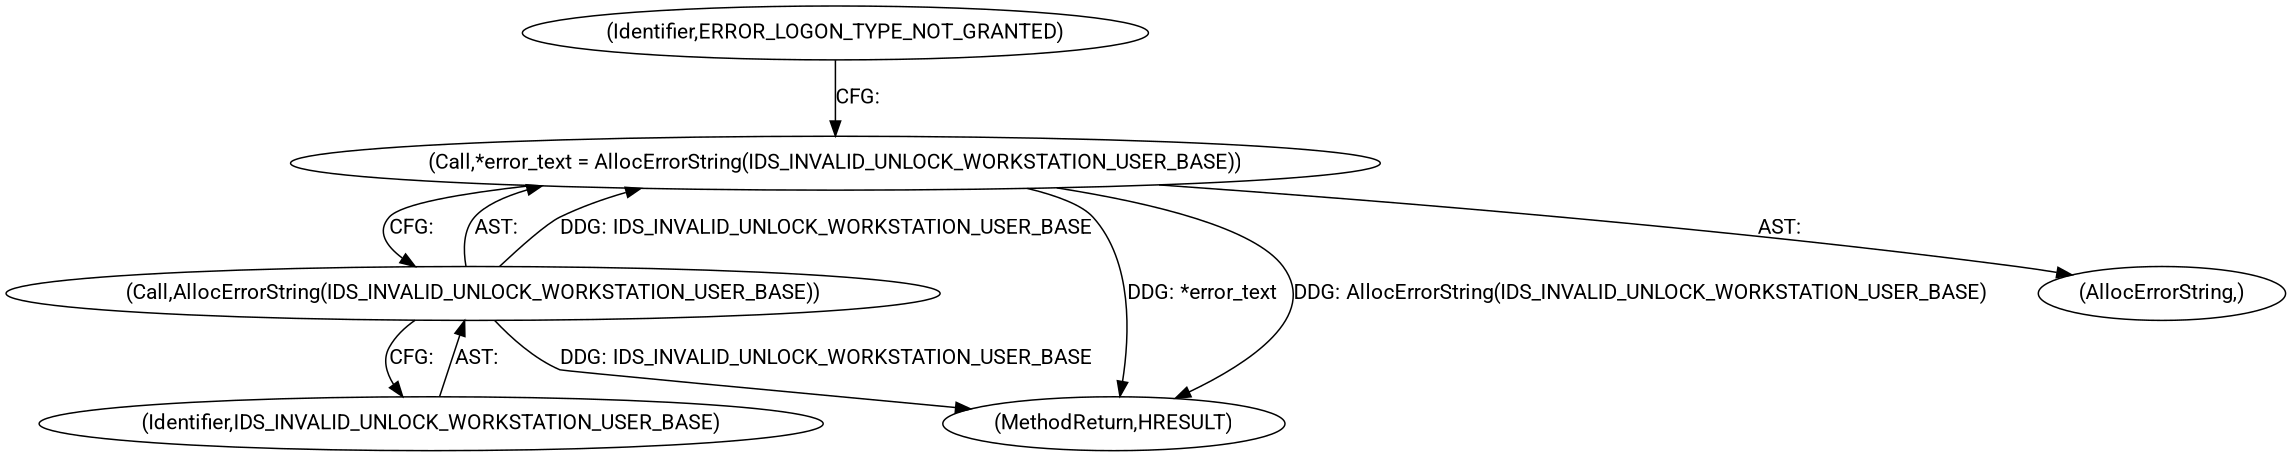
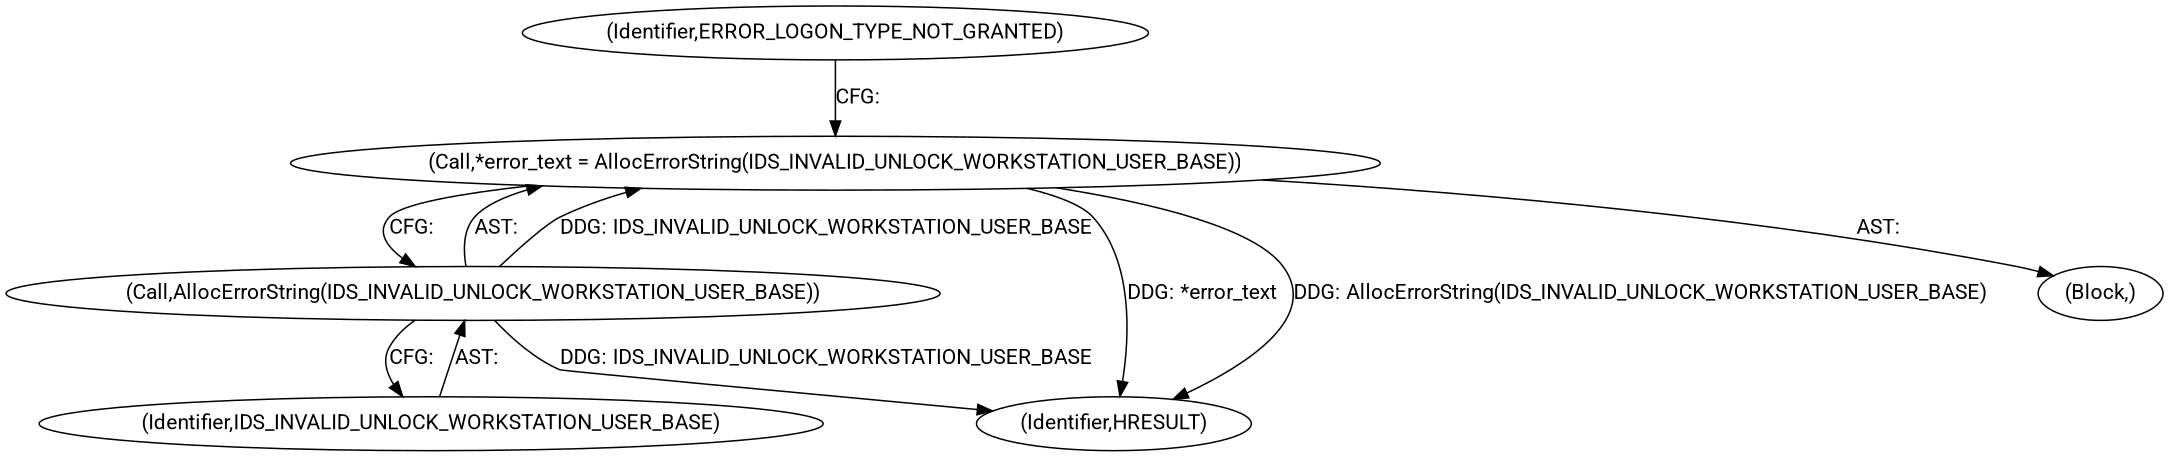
(2162, 293) -> (2101, 293)
(1114, 424) -> (1114, 424)
